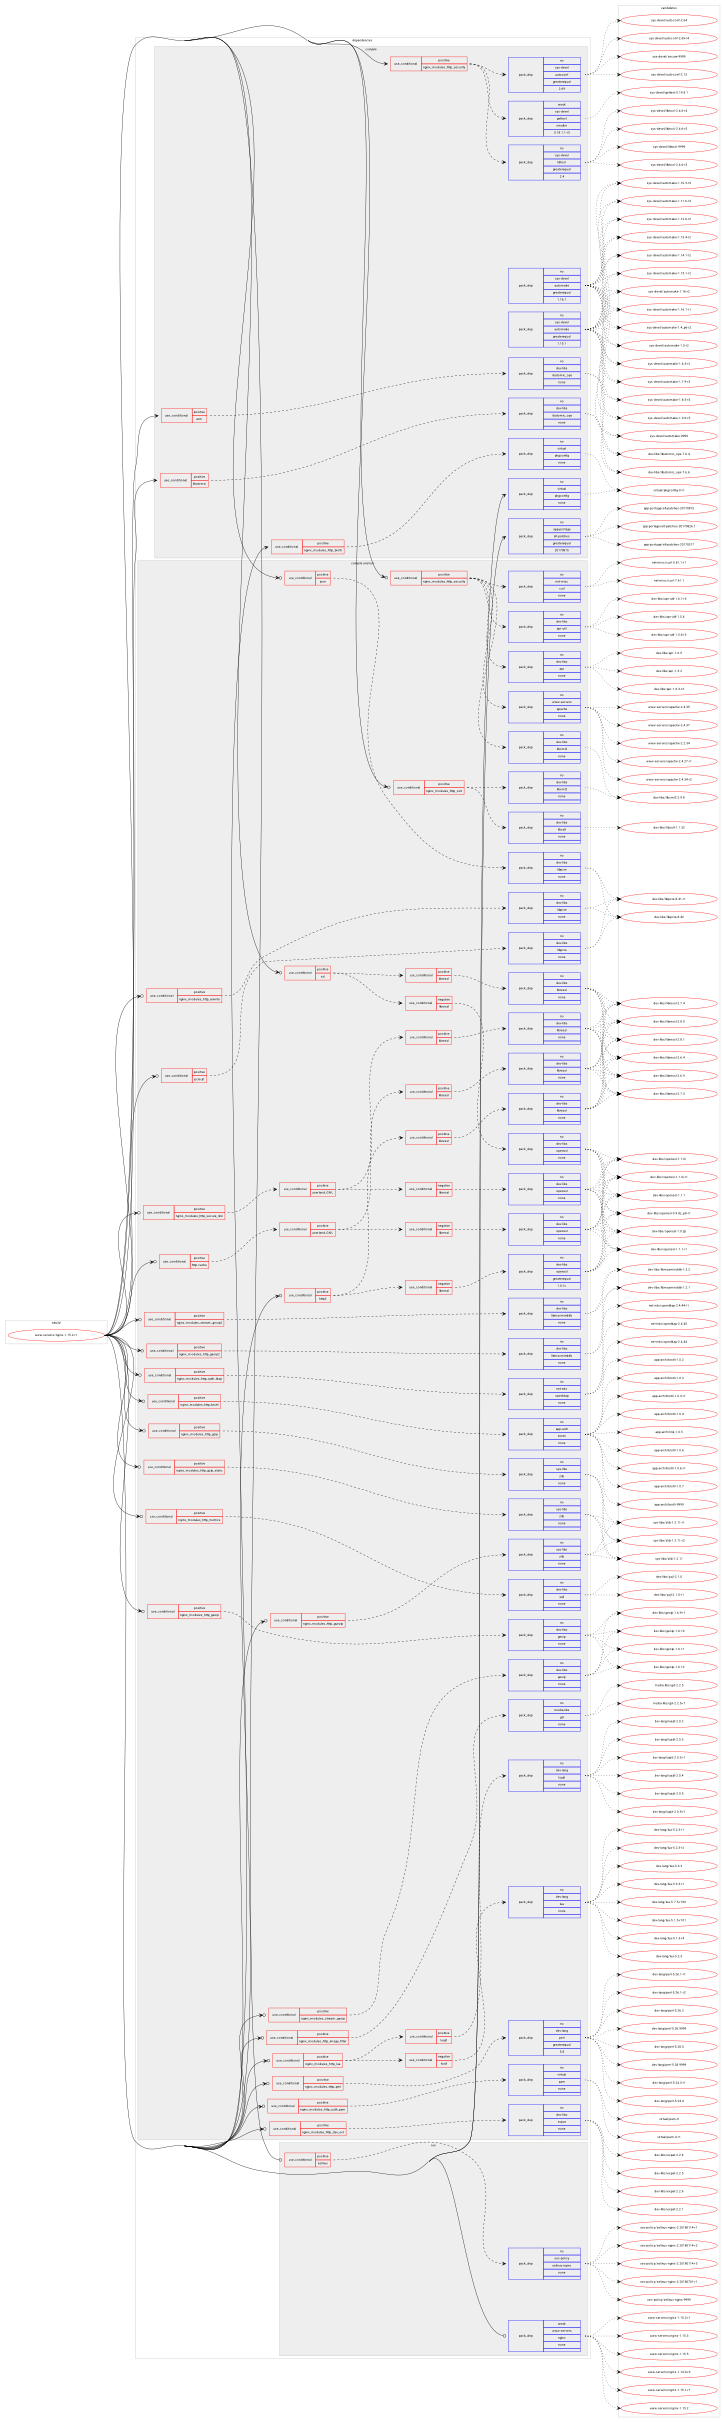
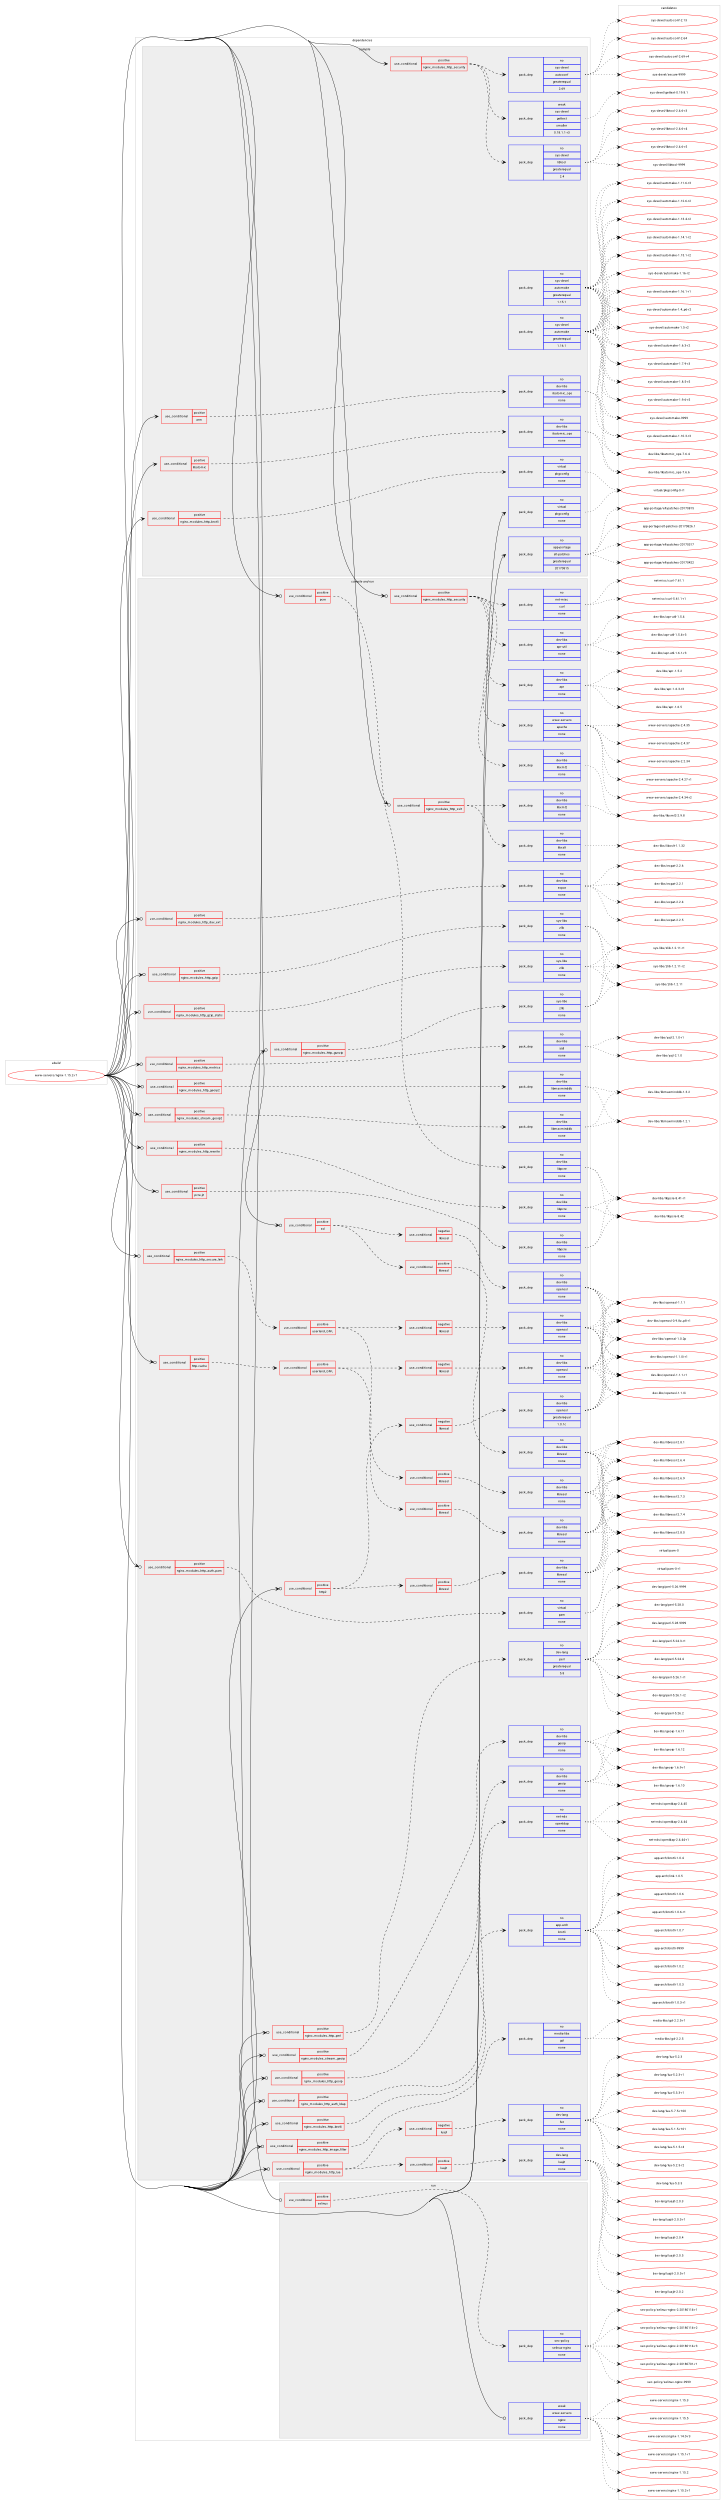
none -> (669, 563)
